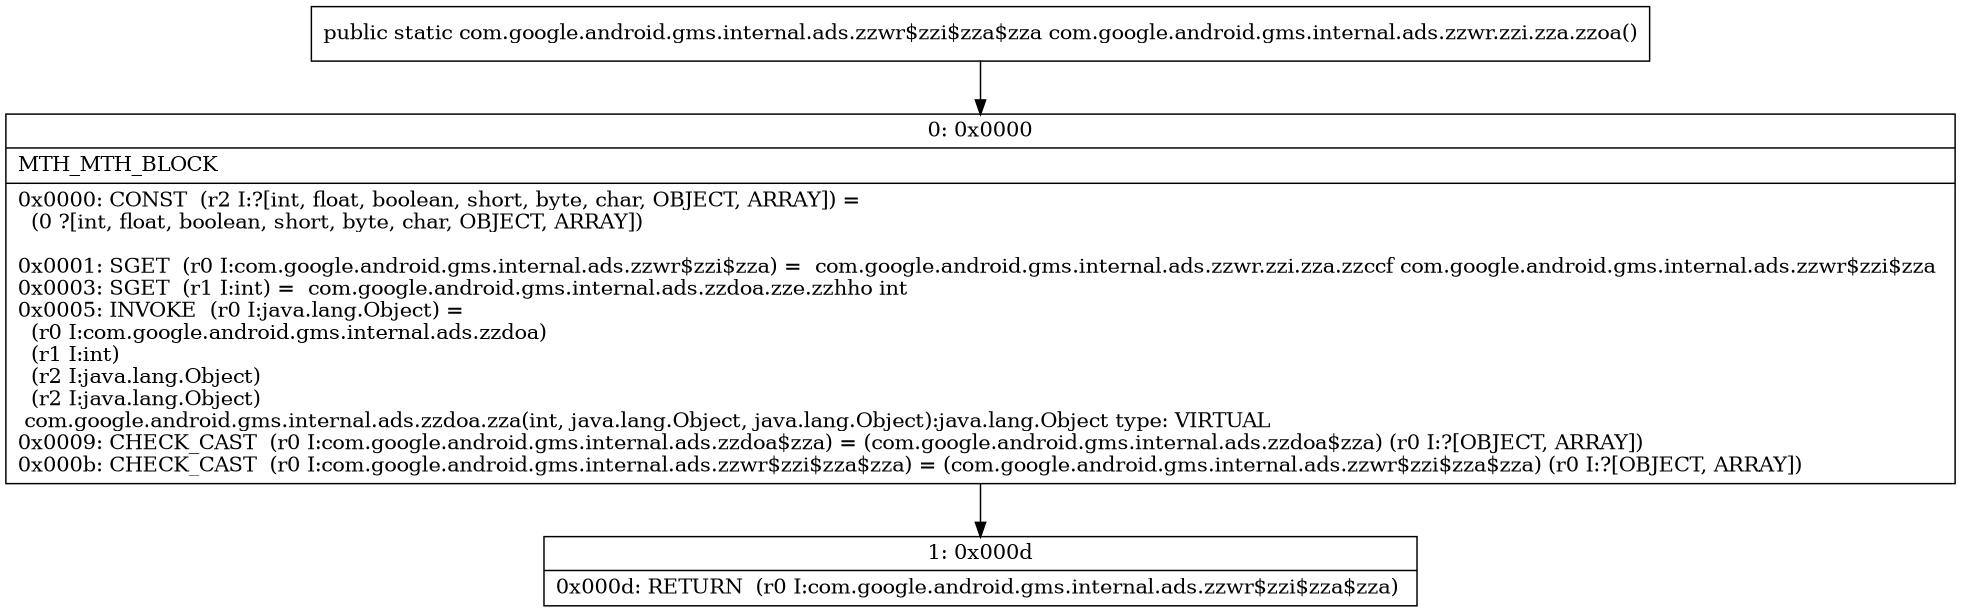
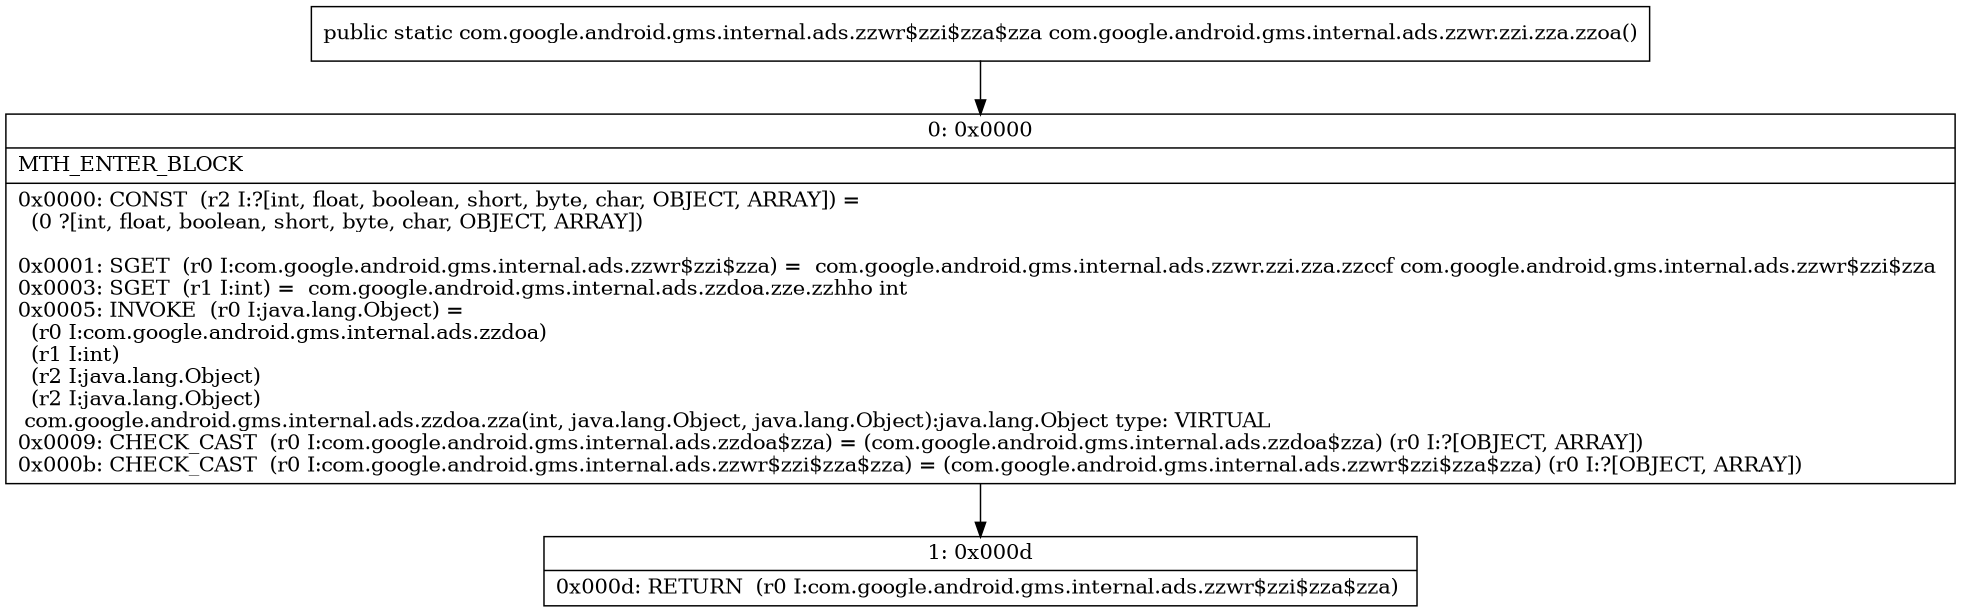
(118, 165) -> (131, 165)
